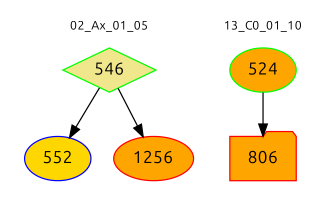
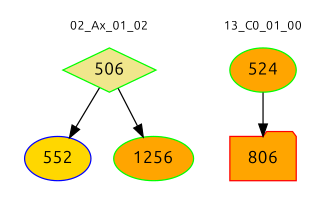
(109, 26) -> (109, 26)
(263, 26) -> (263, 26)
(109, 70) -> (109, 70)
(154, 159) -> (154, 159)
